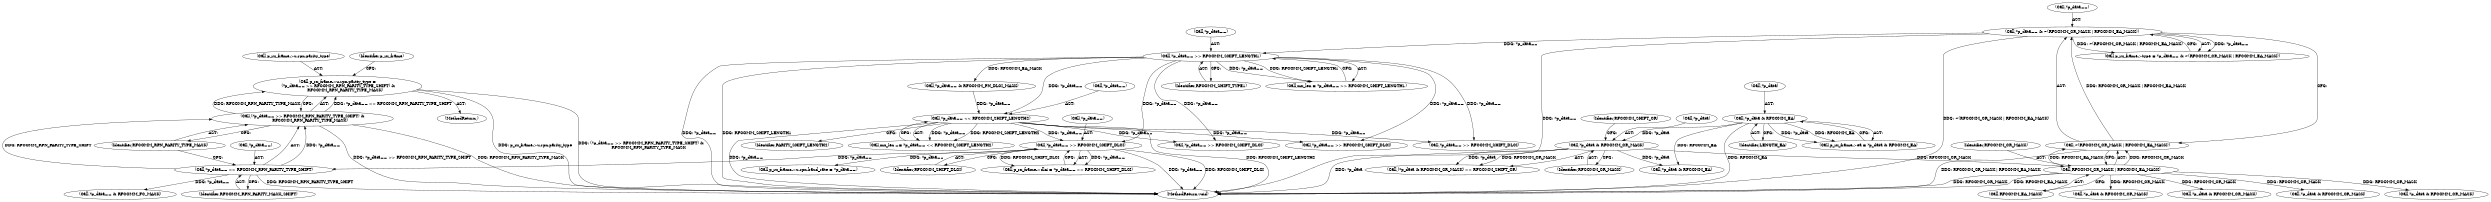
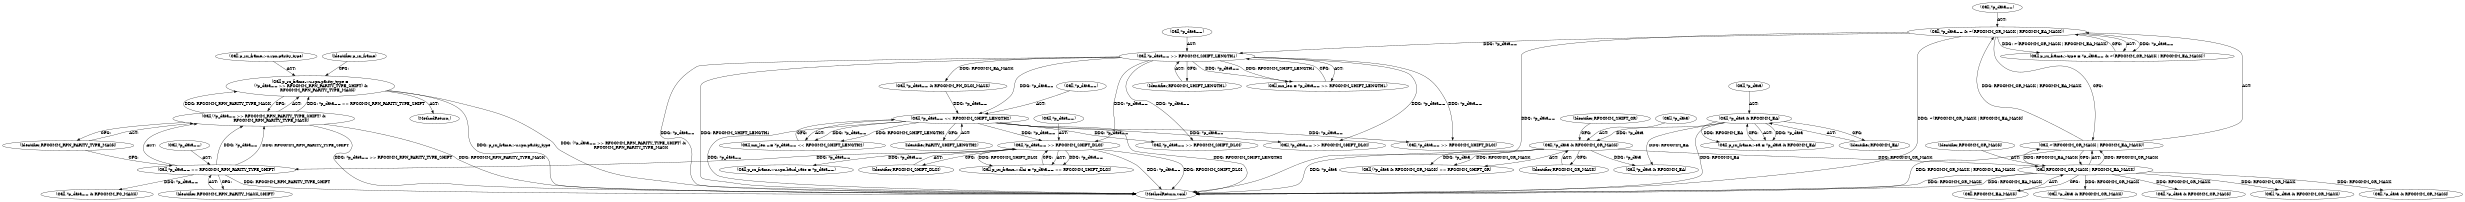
(1211, 86) -> (1187, 86)
none -> (960, 135)
(1763, 146) -> (1874, 146)
